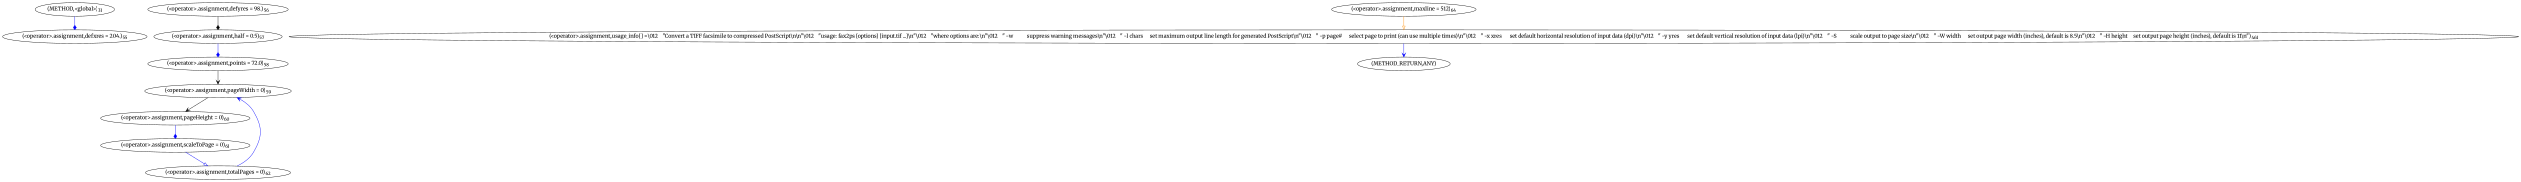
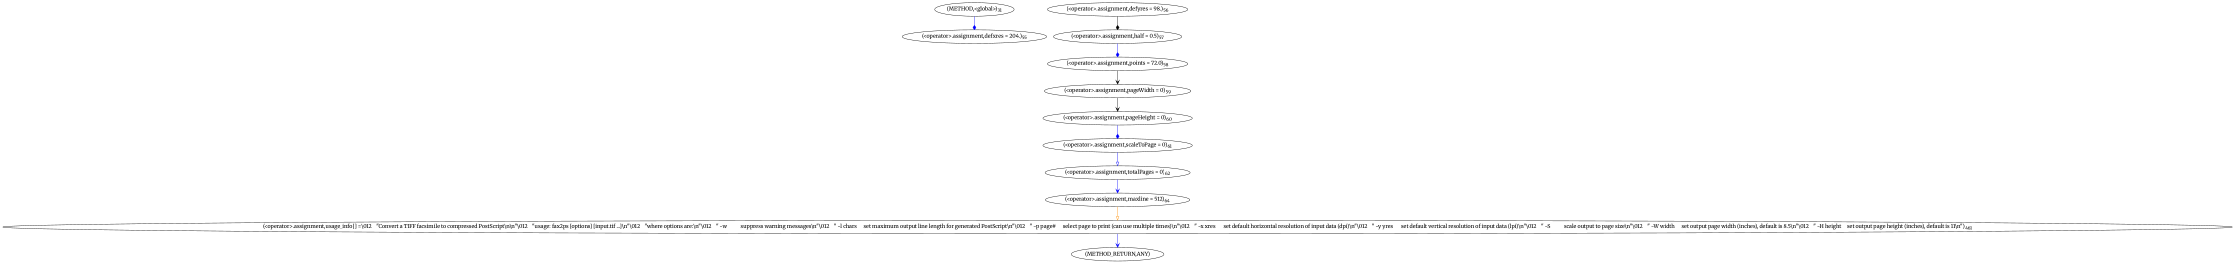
(260, 134) -> (1118, 184)
